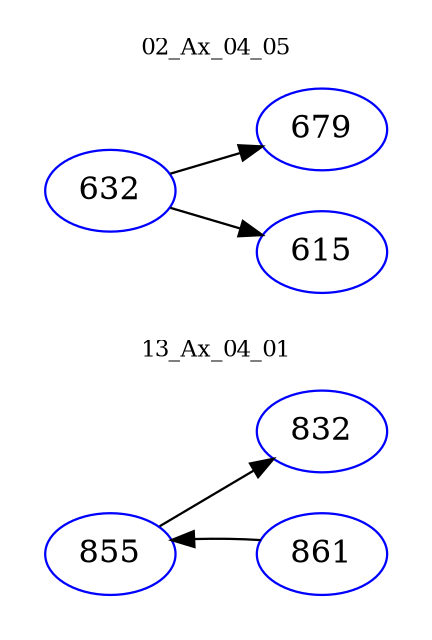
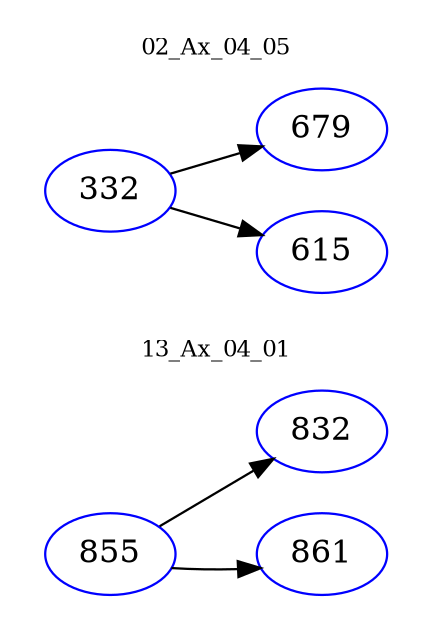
(110, 191) -> (110, 191)
(228, 539) -> (204, 569)
